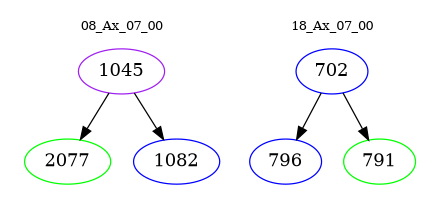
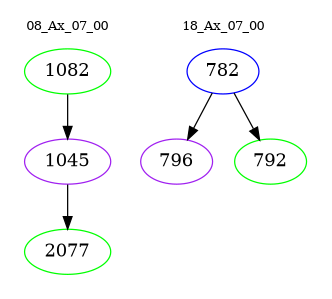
(332, 71) -> (223, 71)
(146, 111) -> (68, 110)
(177, 162) -> (68, 71)
(286, 162) -> (177, 162)
(380, 162) -> (271, 162)
